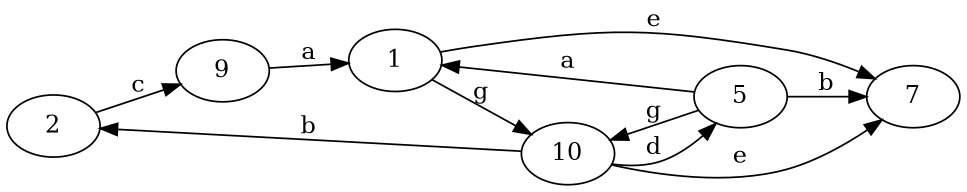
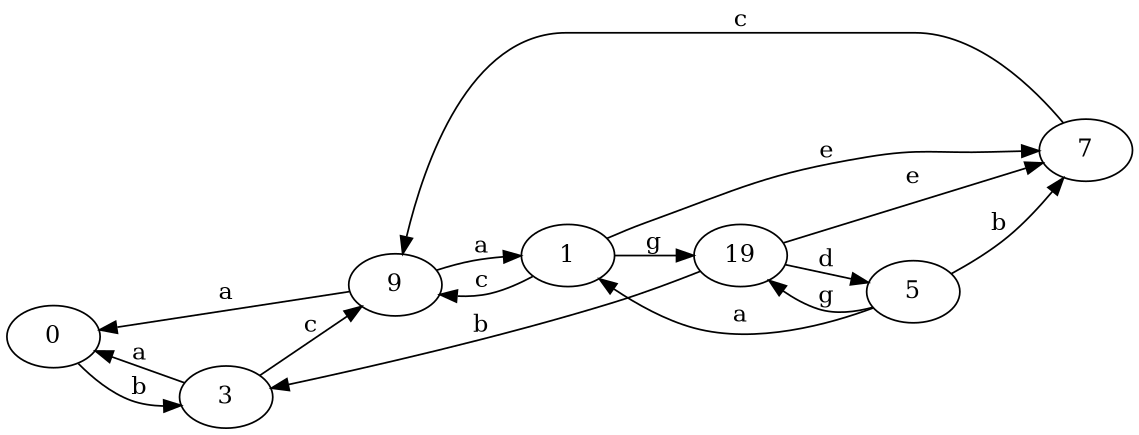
none -> (691, 33)
(54, 126) -> (226, 397)
(568, 154) -> (741, 256)
none -> (497, 292)
none -> (54, 337)
